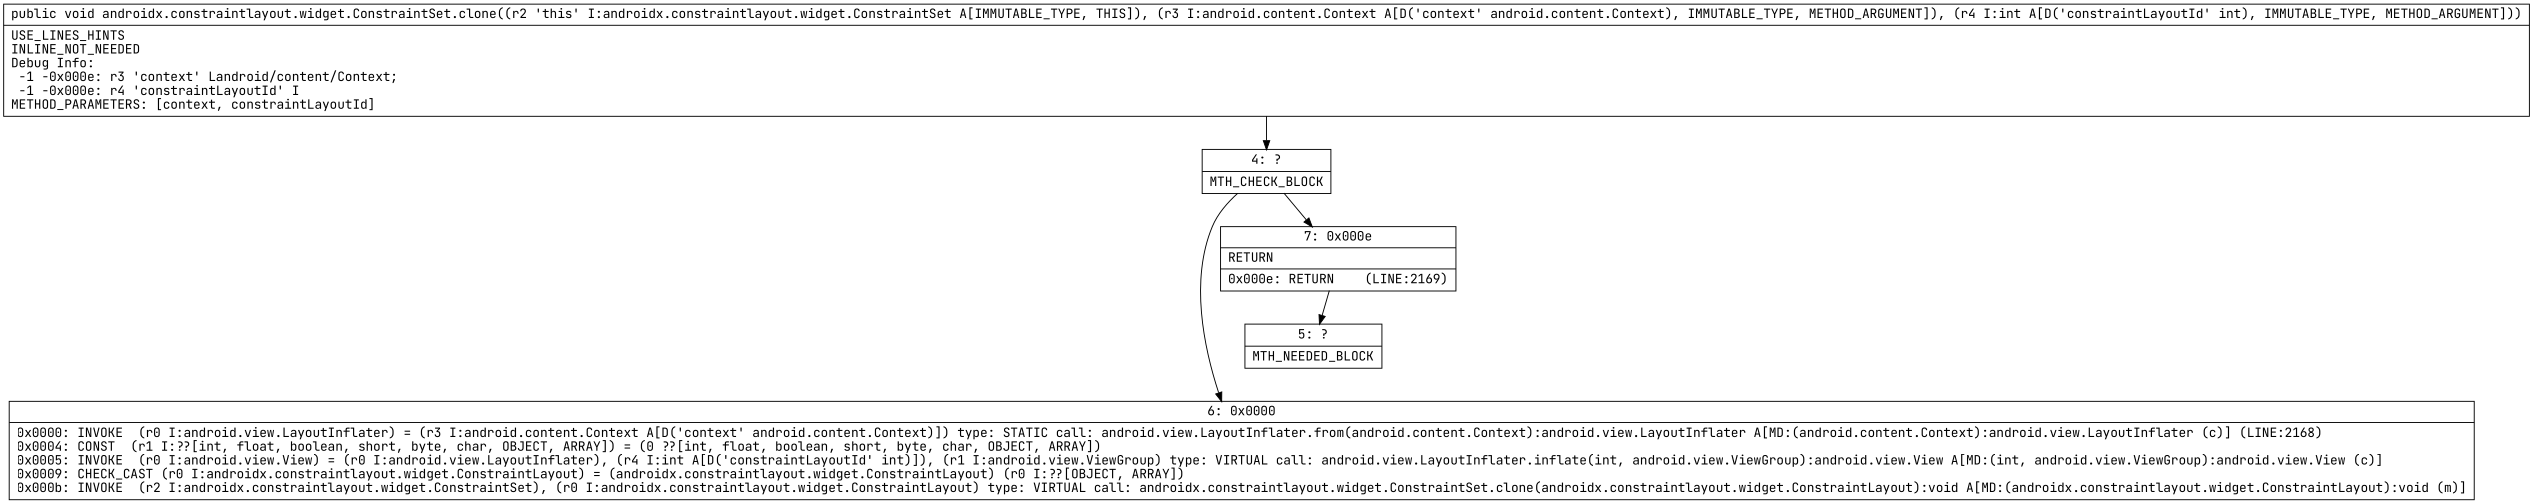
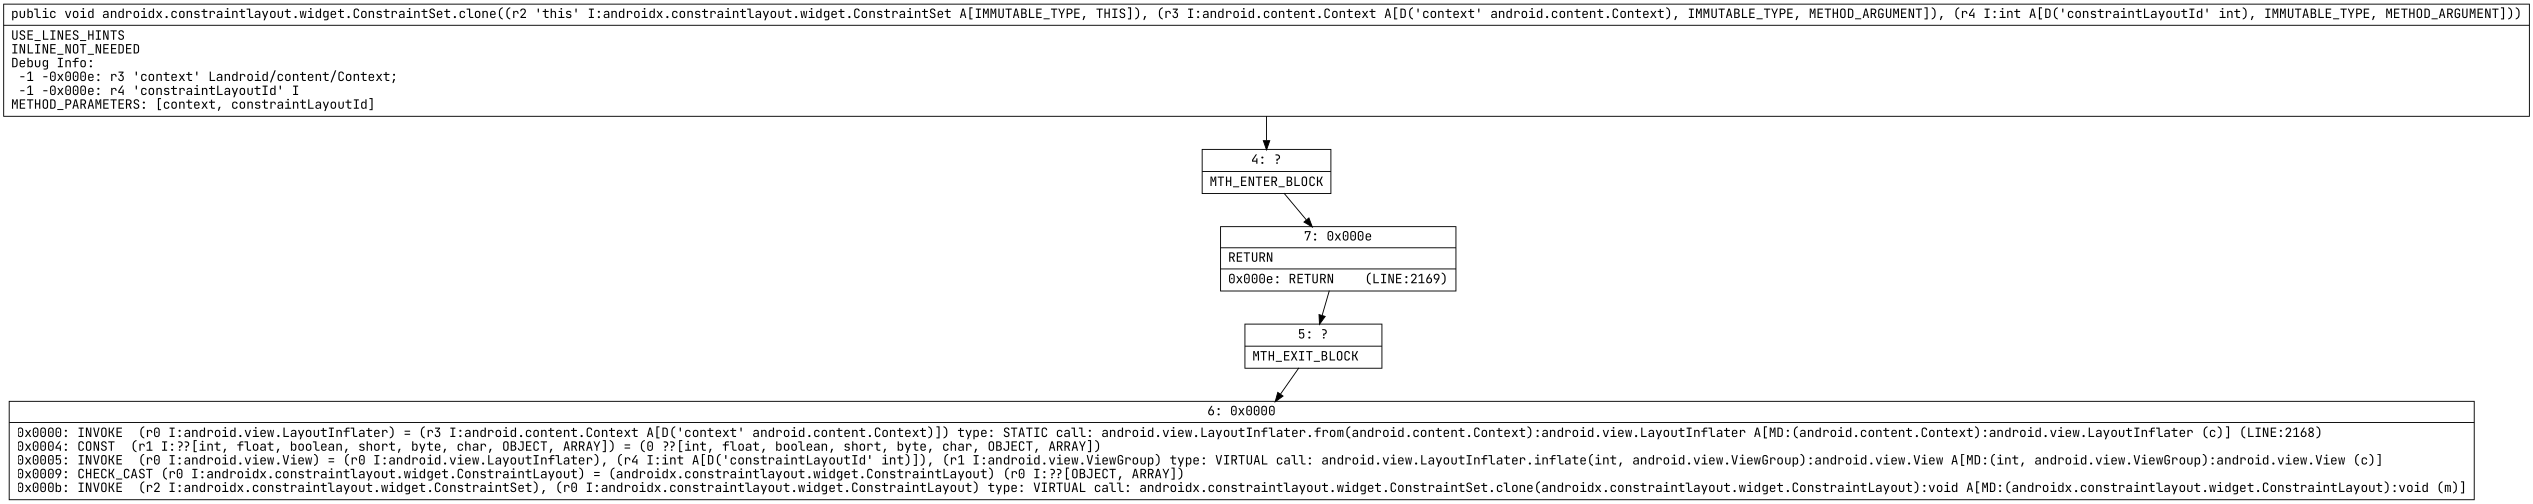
(1267, 182) -> (1267, 182)
(1201, 289) -> (1290, 381)
(1313, 357) -> (1306, 357)
